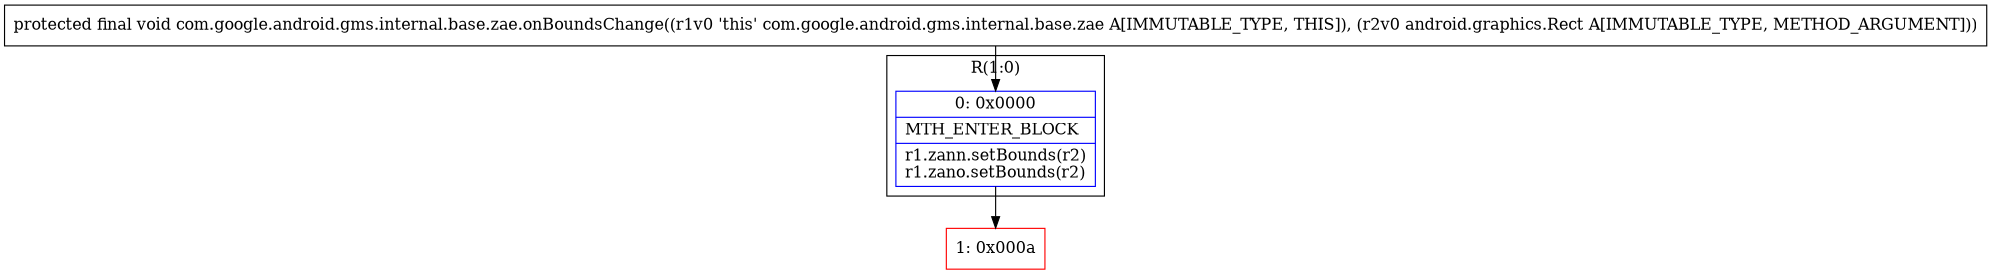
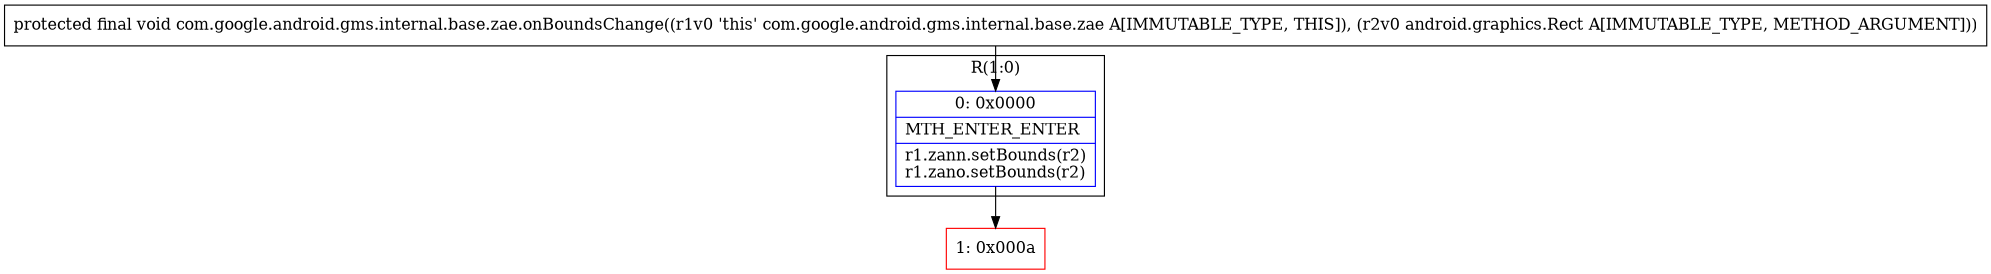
(992, 130) -> (992, 130)
